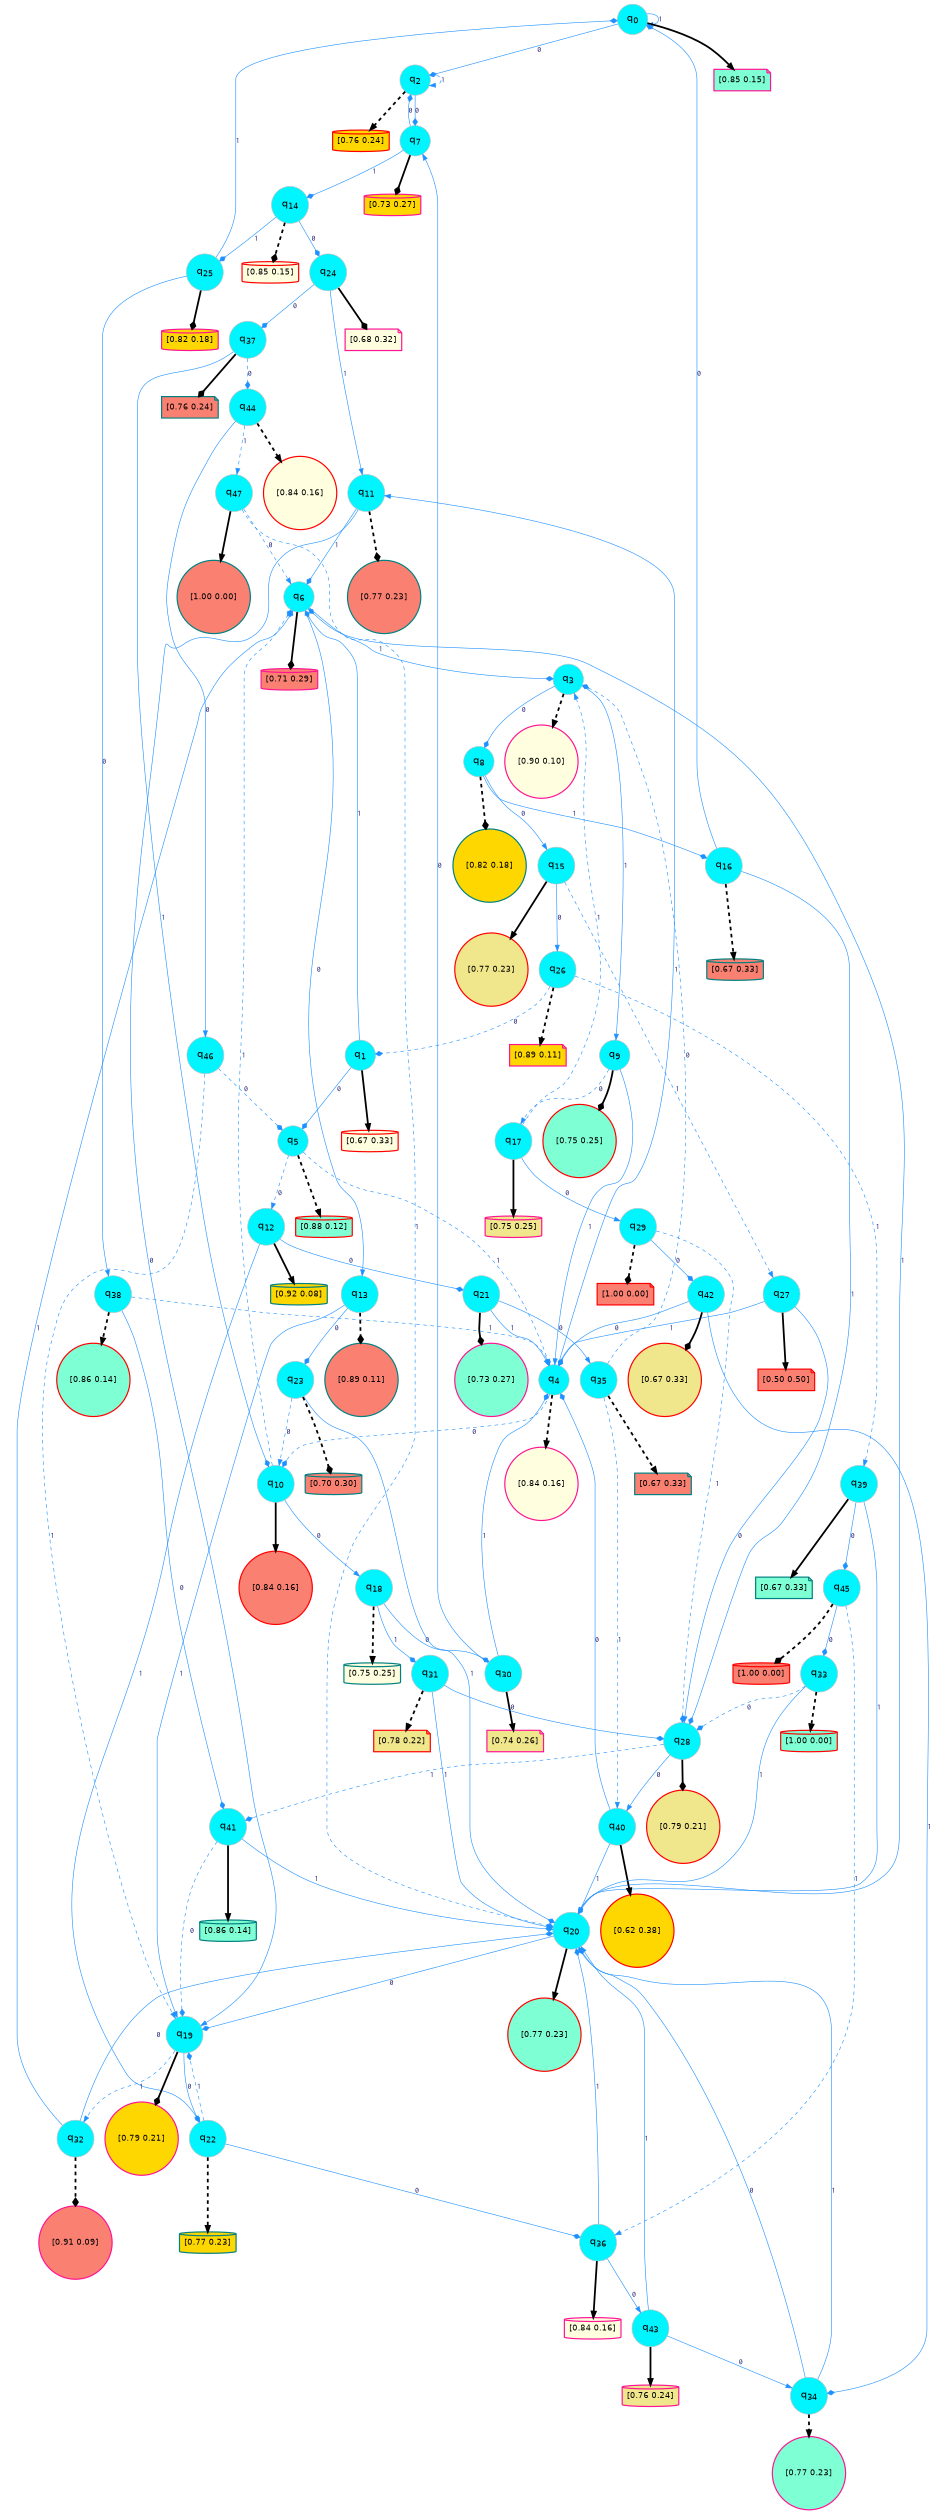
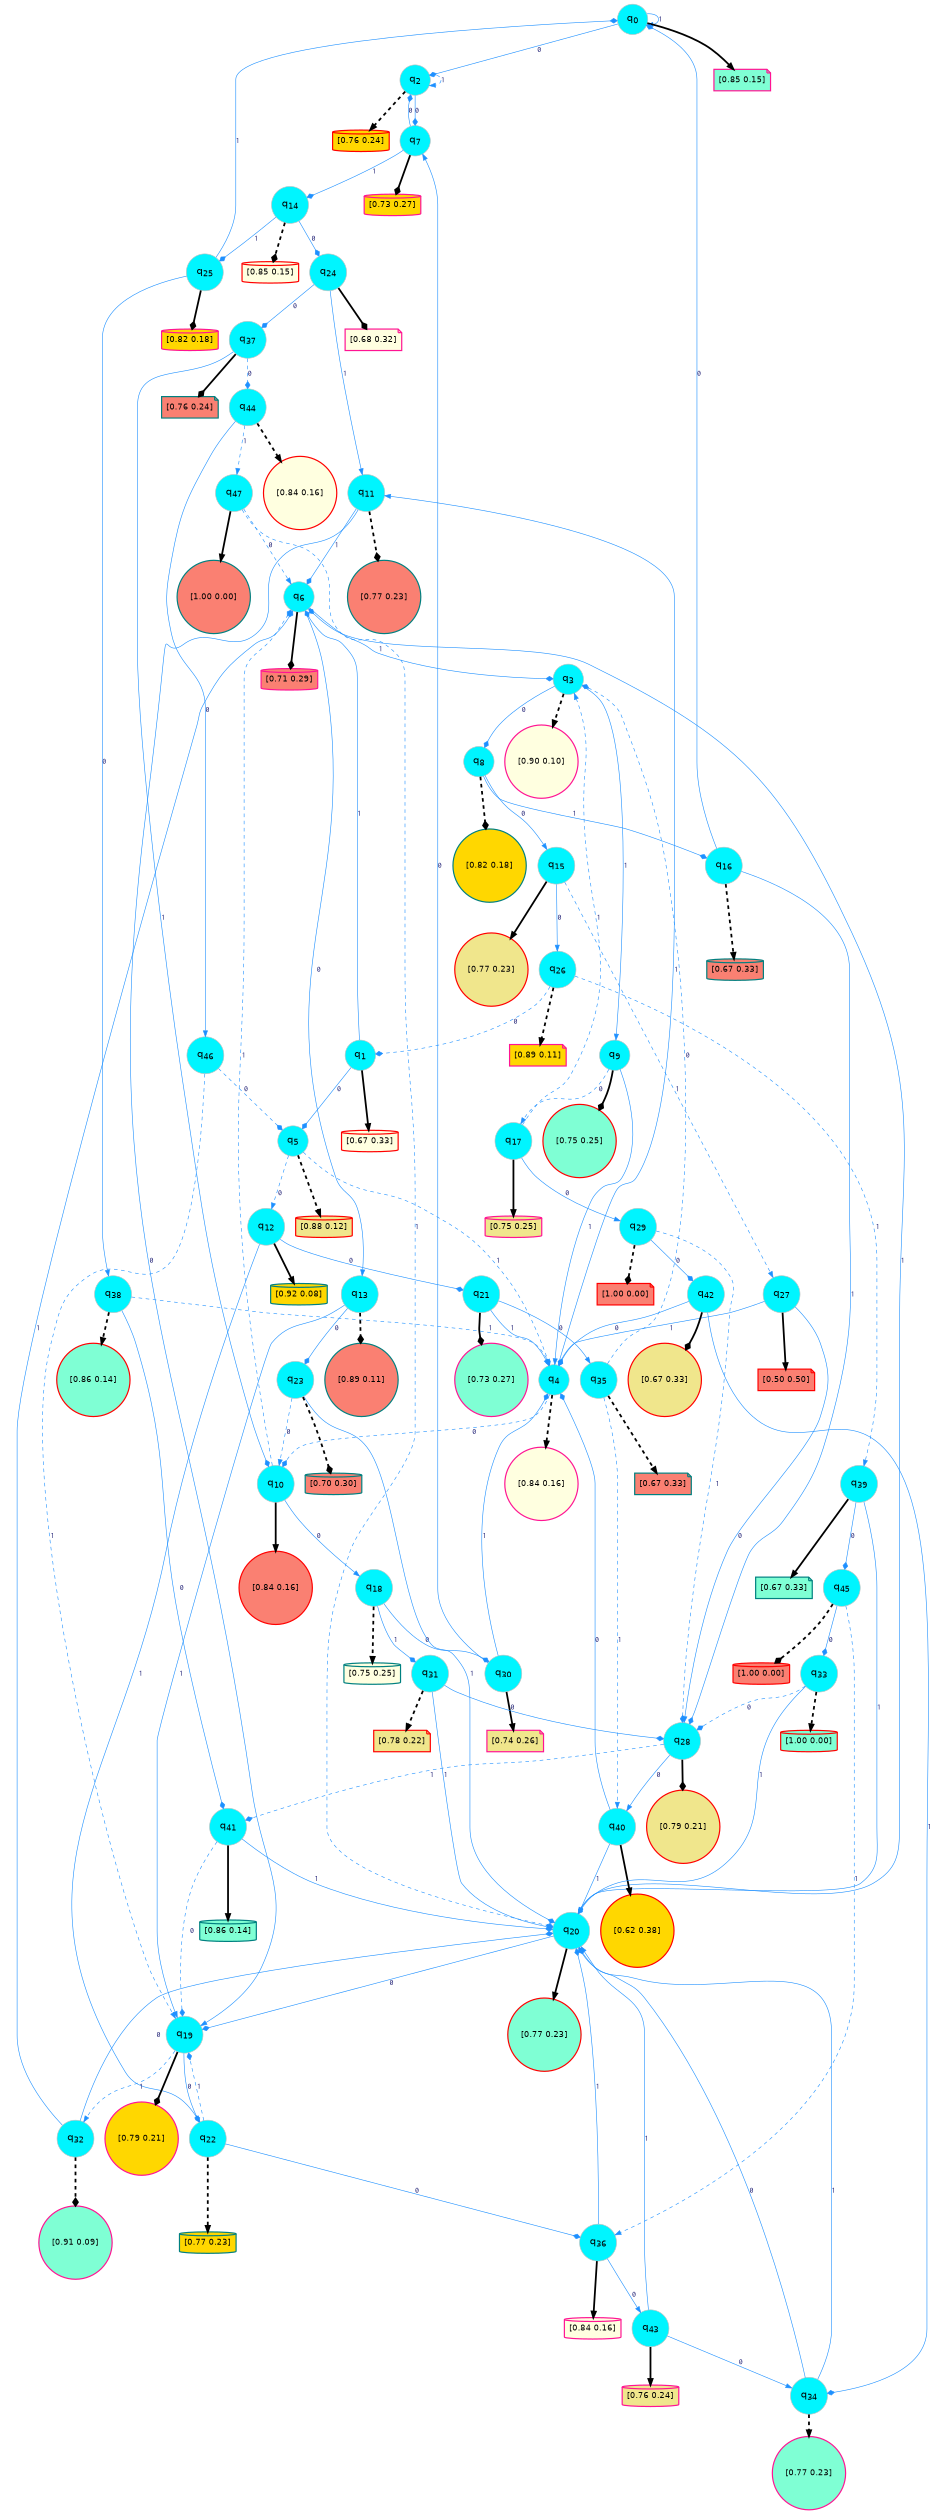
(324, 1227) -> (324, 1227)
(76, 2243) -> (76, 2243)
